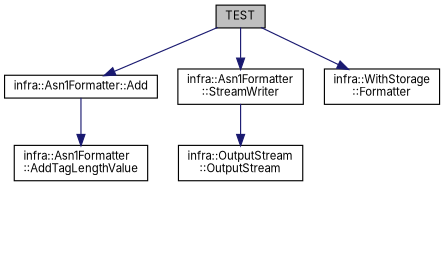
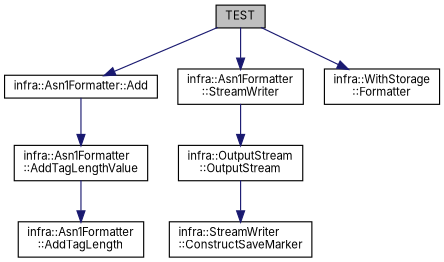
none -> (81, 239)
none -> (241, 239)
